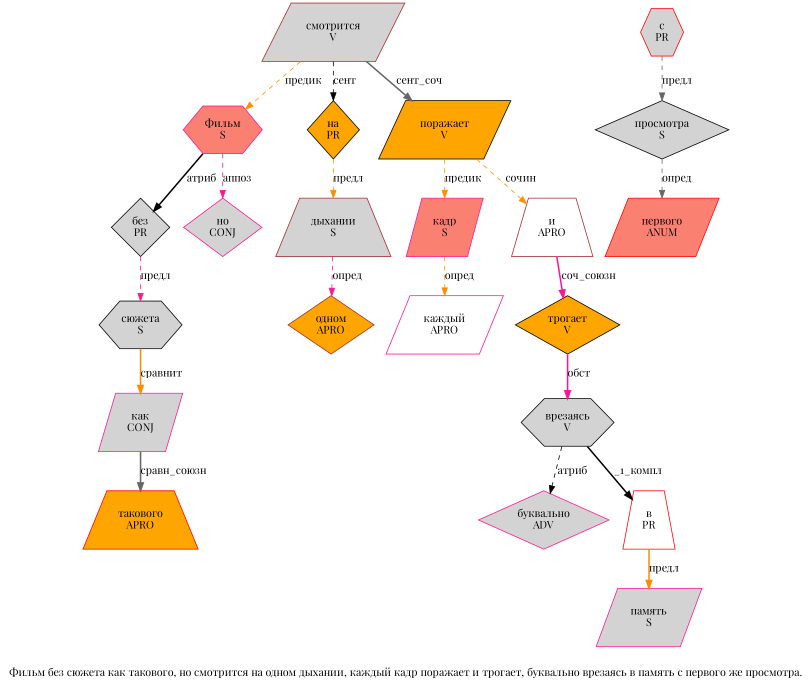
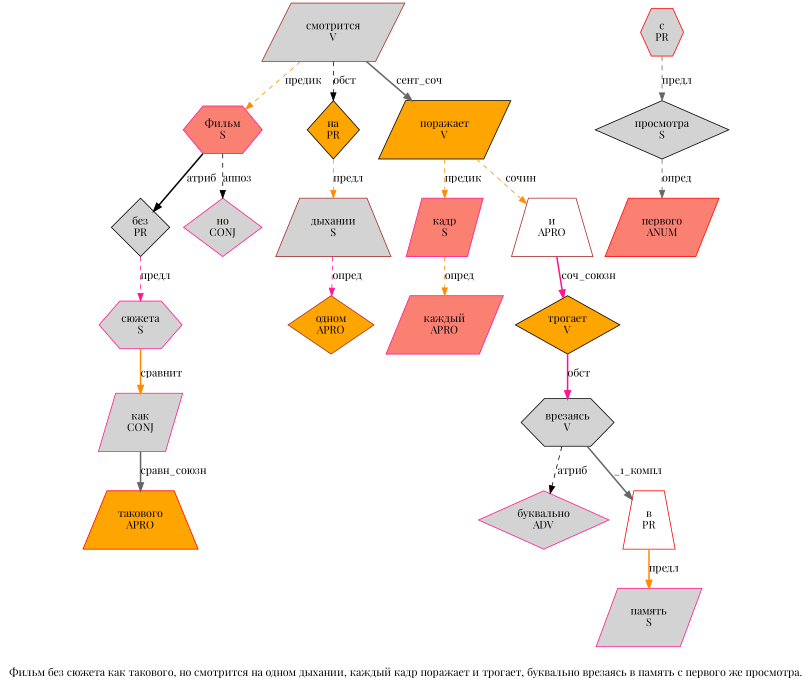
(345, 81) -> (345, 81)
(223, 172) -> (223, 172)
(141, 325) -> (141, 325)
(445, 325) -> (445, 325)
(607, 470) -> (607, 470)
